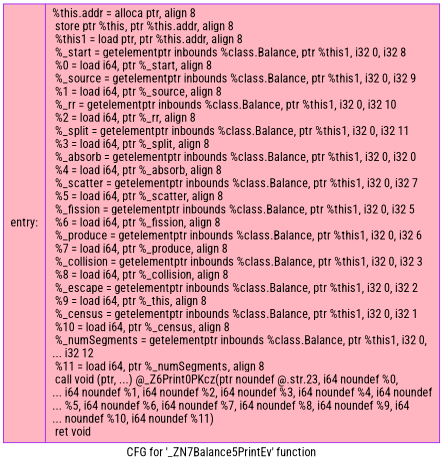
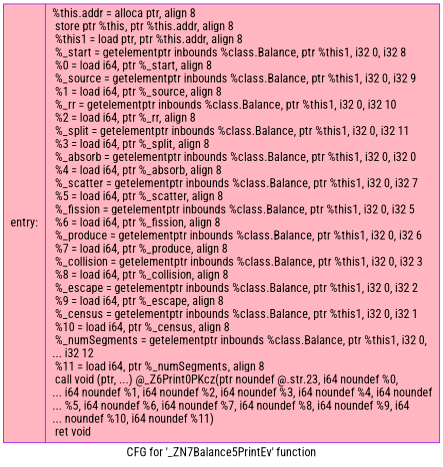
(130, 301) -> (138, 301)
